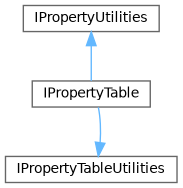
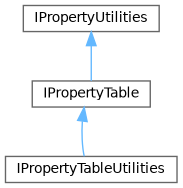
(100, 125) -> (82, 139)
